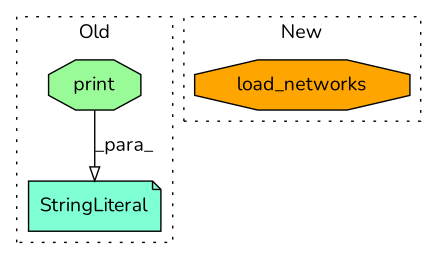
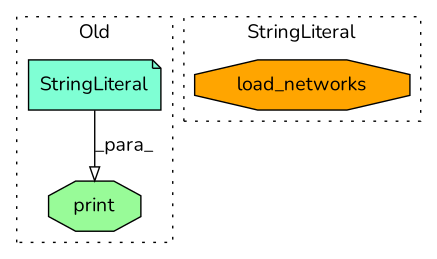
(302, 33) -> (302, 33)
(95, 139) -> (95, 139)
